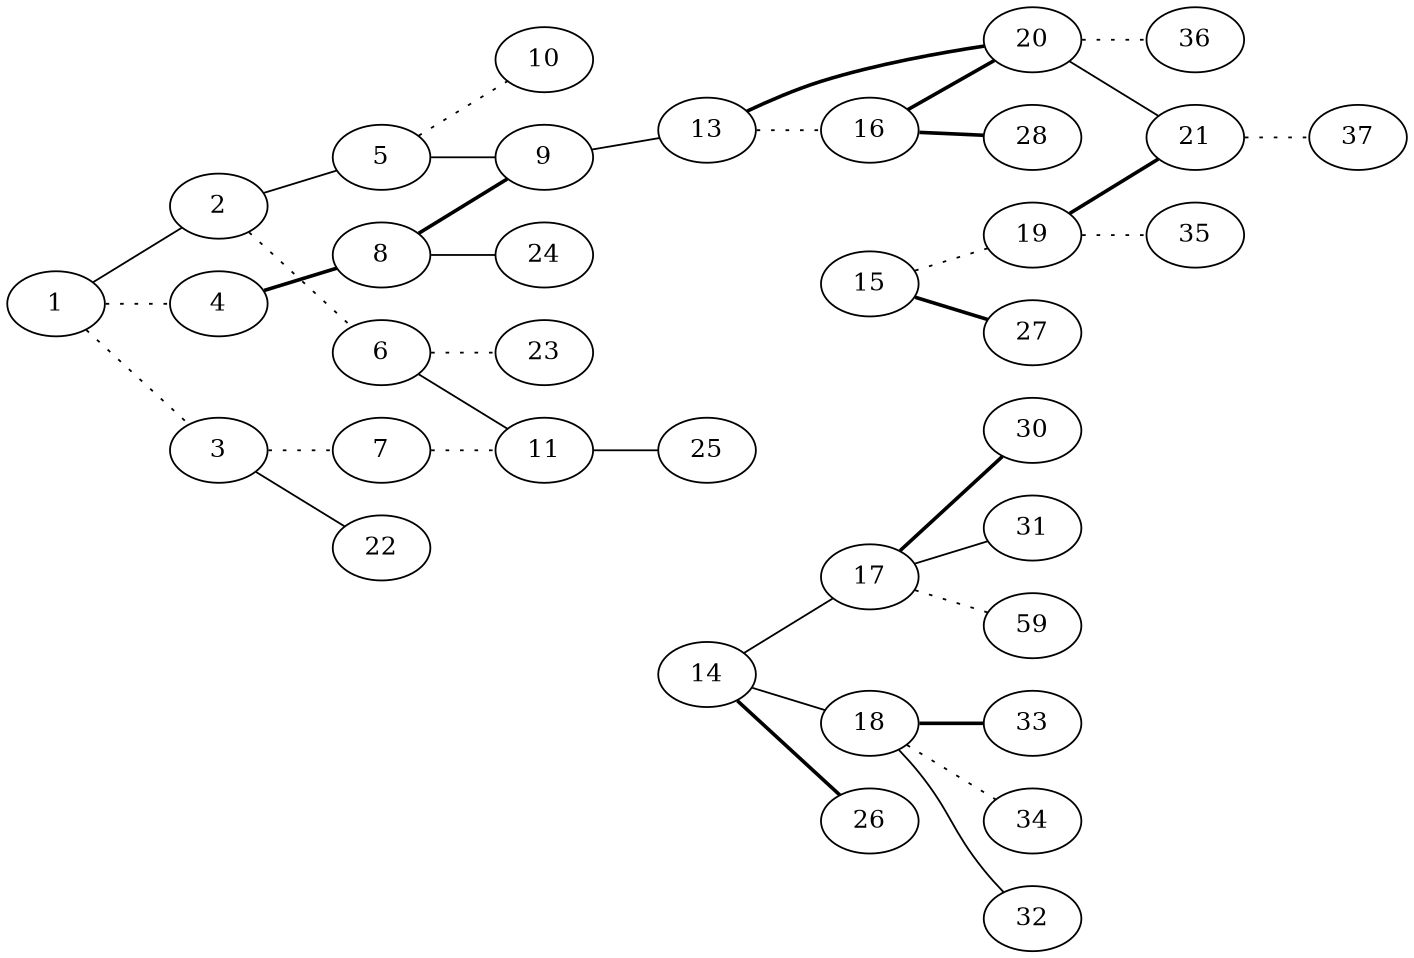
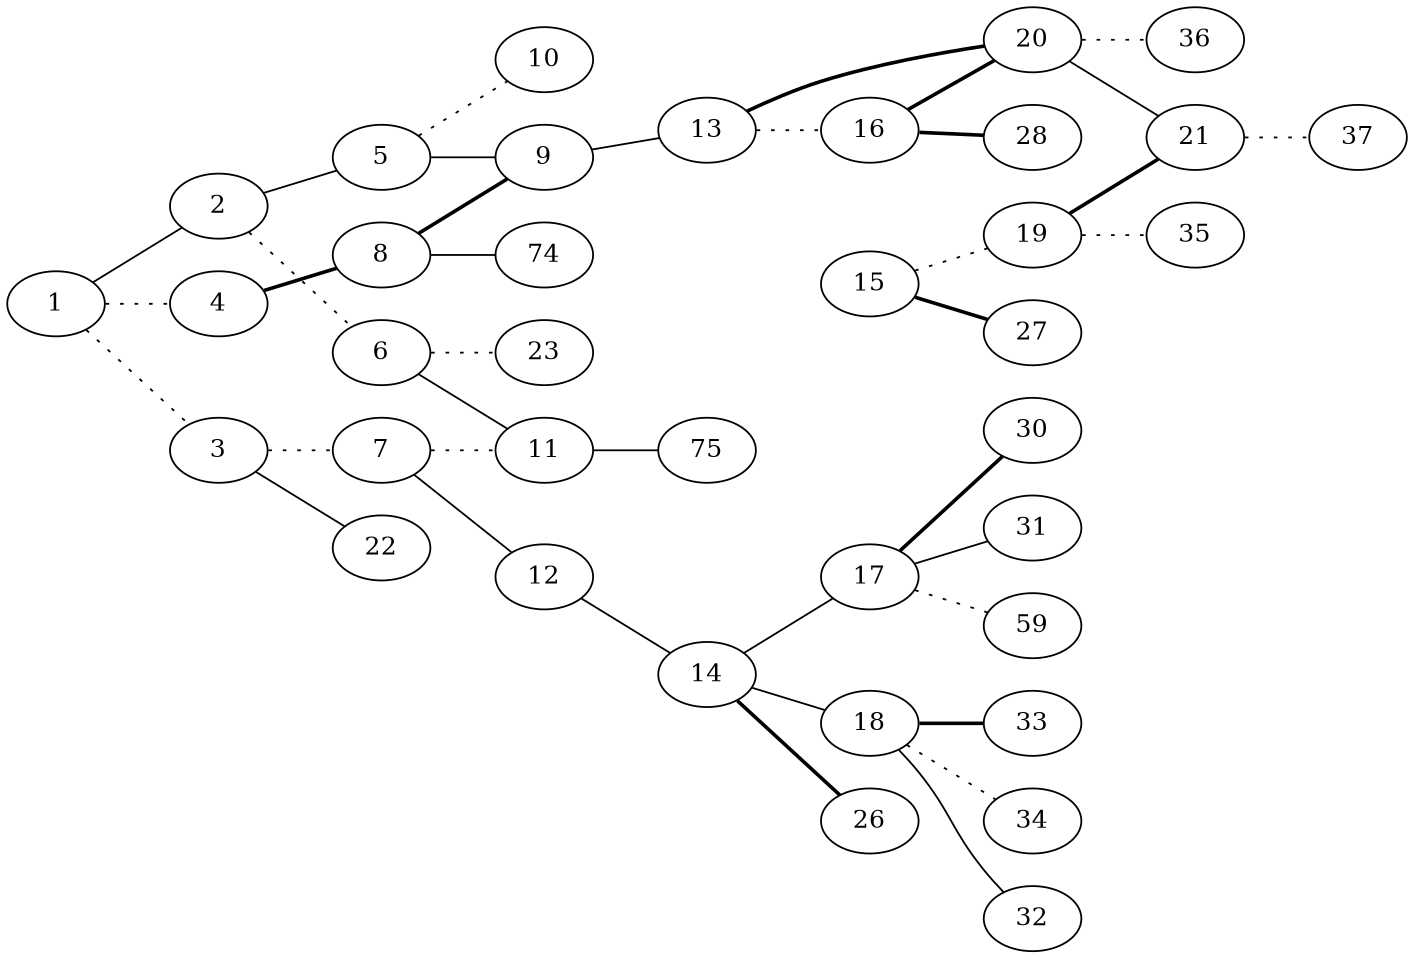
(544, 255) -> (544, 255)
(707, 450) -> (707, 450)
none -> (544, 577)
